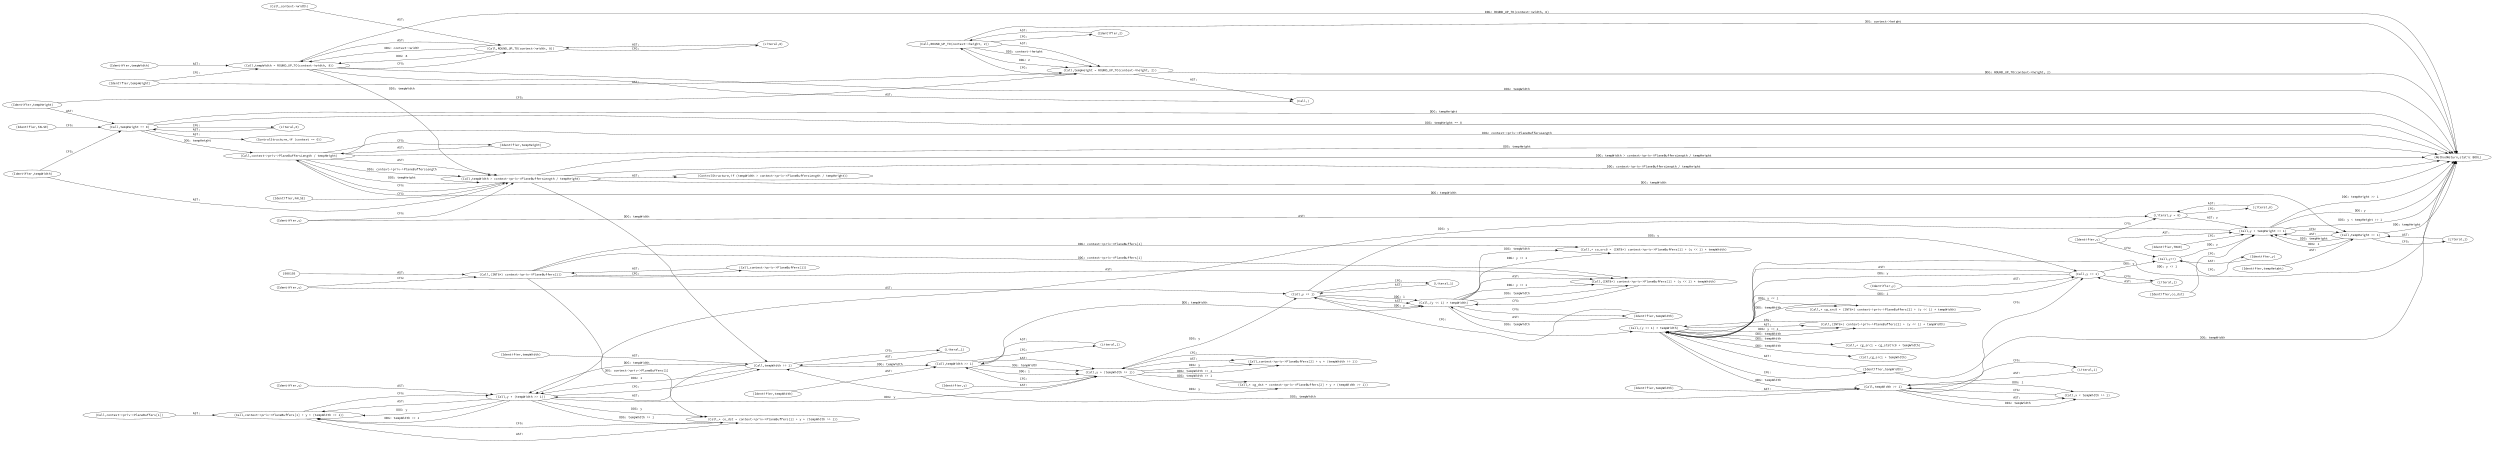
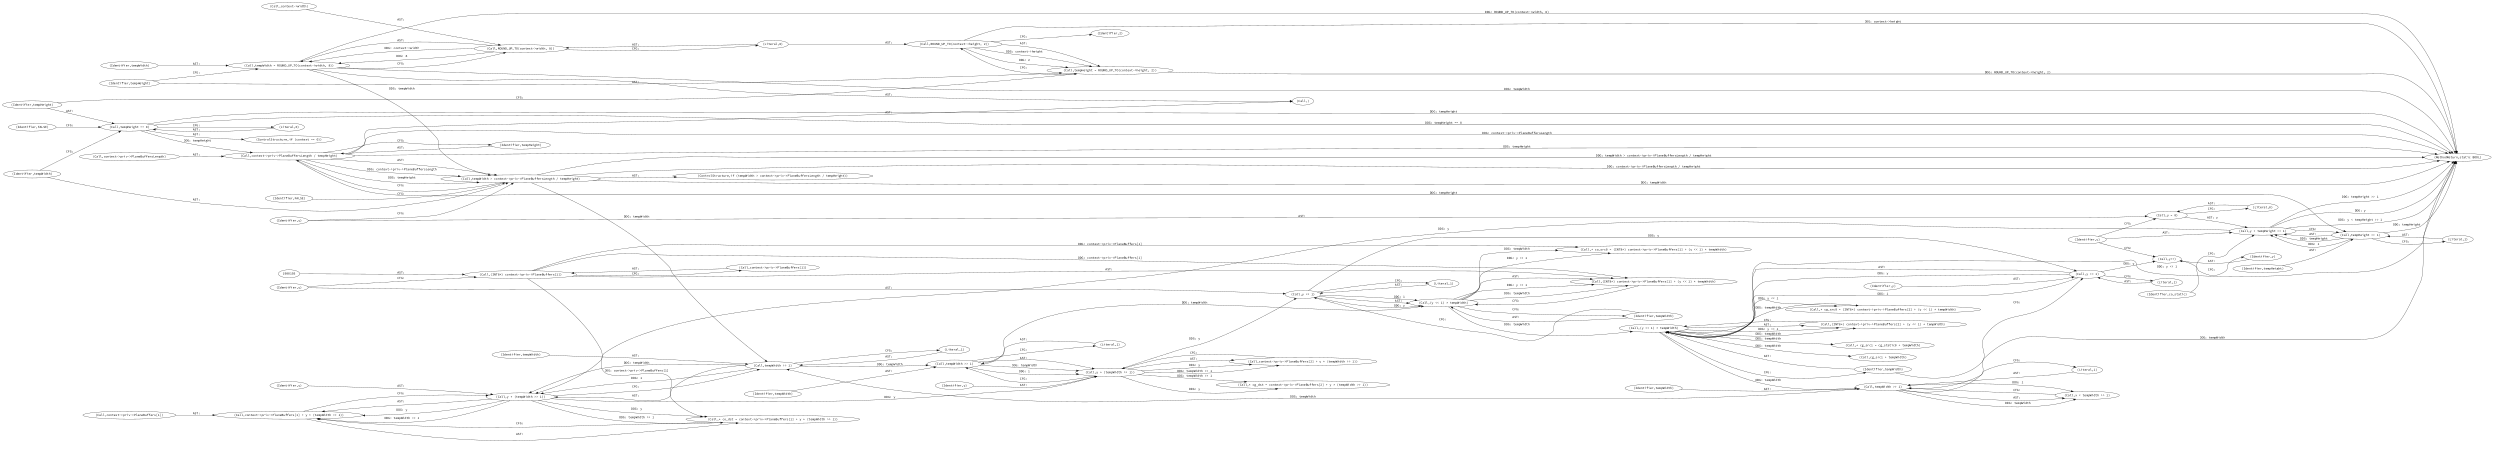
(1031, 32) -> (846, 44)
(1212, 87) -> (812, 117)
none -> (129, 157)
(1444, 193) -> (1444, 193)
(2167, 215) -> (2167, 215)
(2167, 247) -> none
(2216, 248) -> none
(2167, 294) -> (2167, 294)
